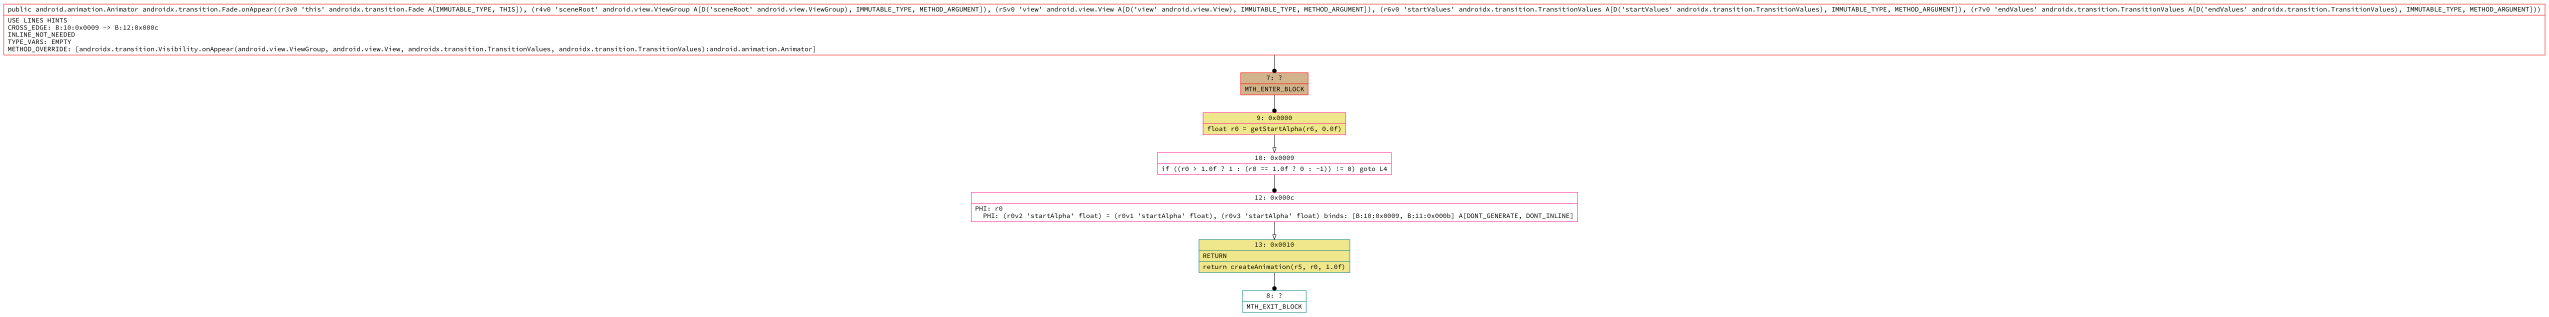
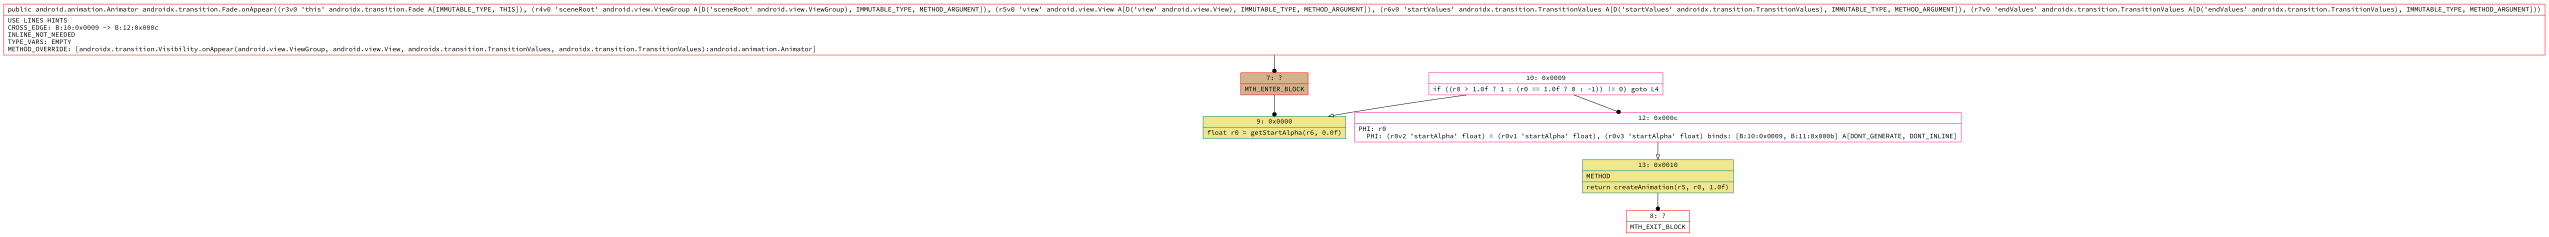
(1274, 124) -> (1274, 127)
(1274, 141) -> (1400, 105)
(1215, 256) -> (1598, 176)
(1274, 302) -> (1658, 222)
